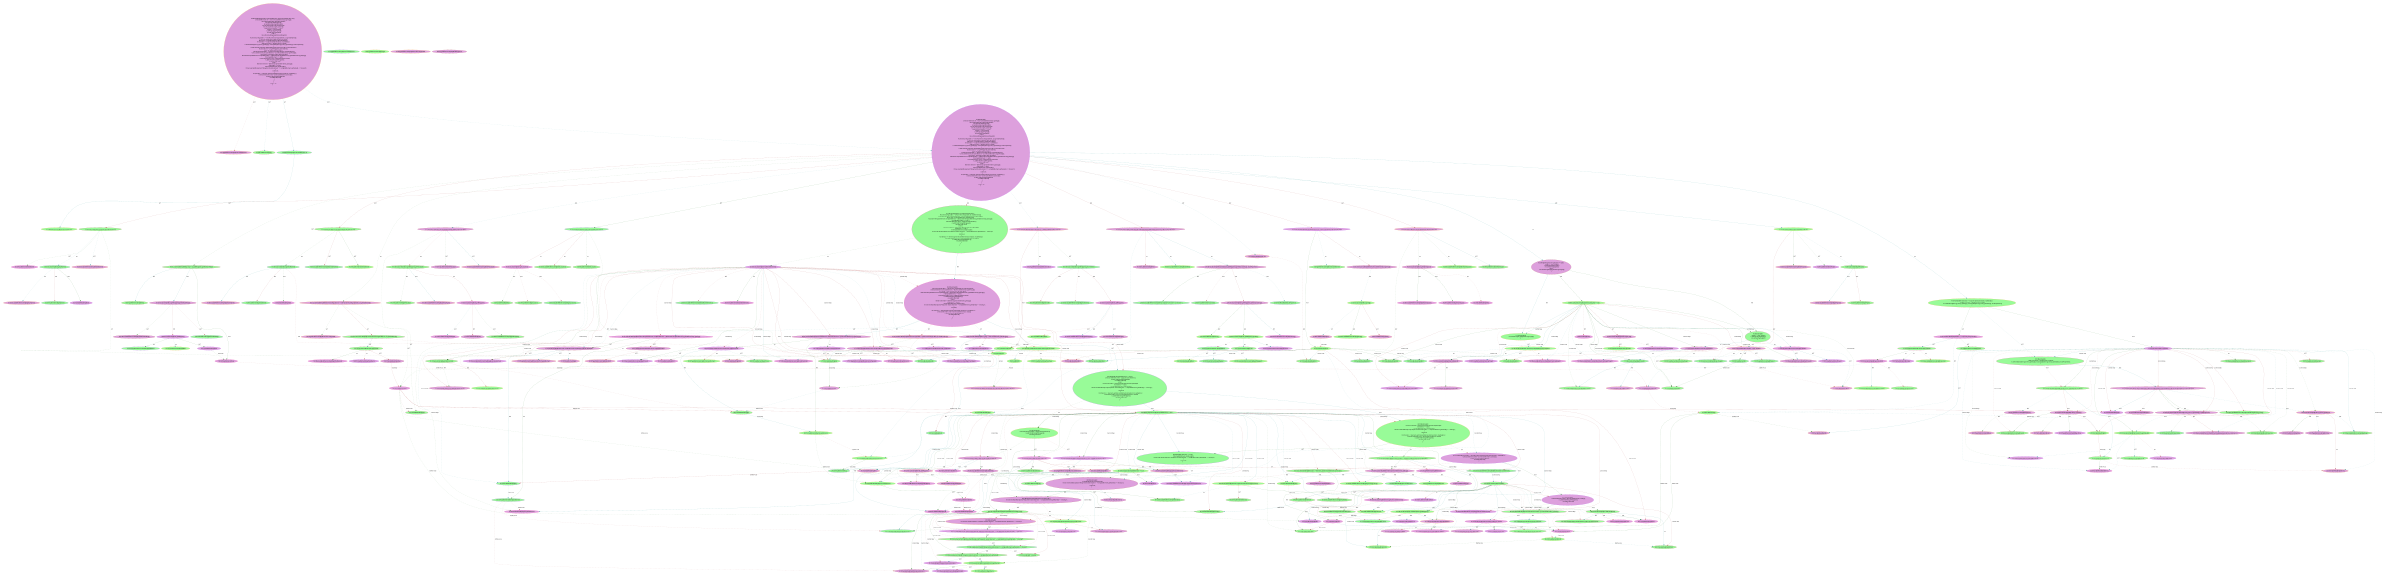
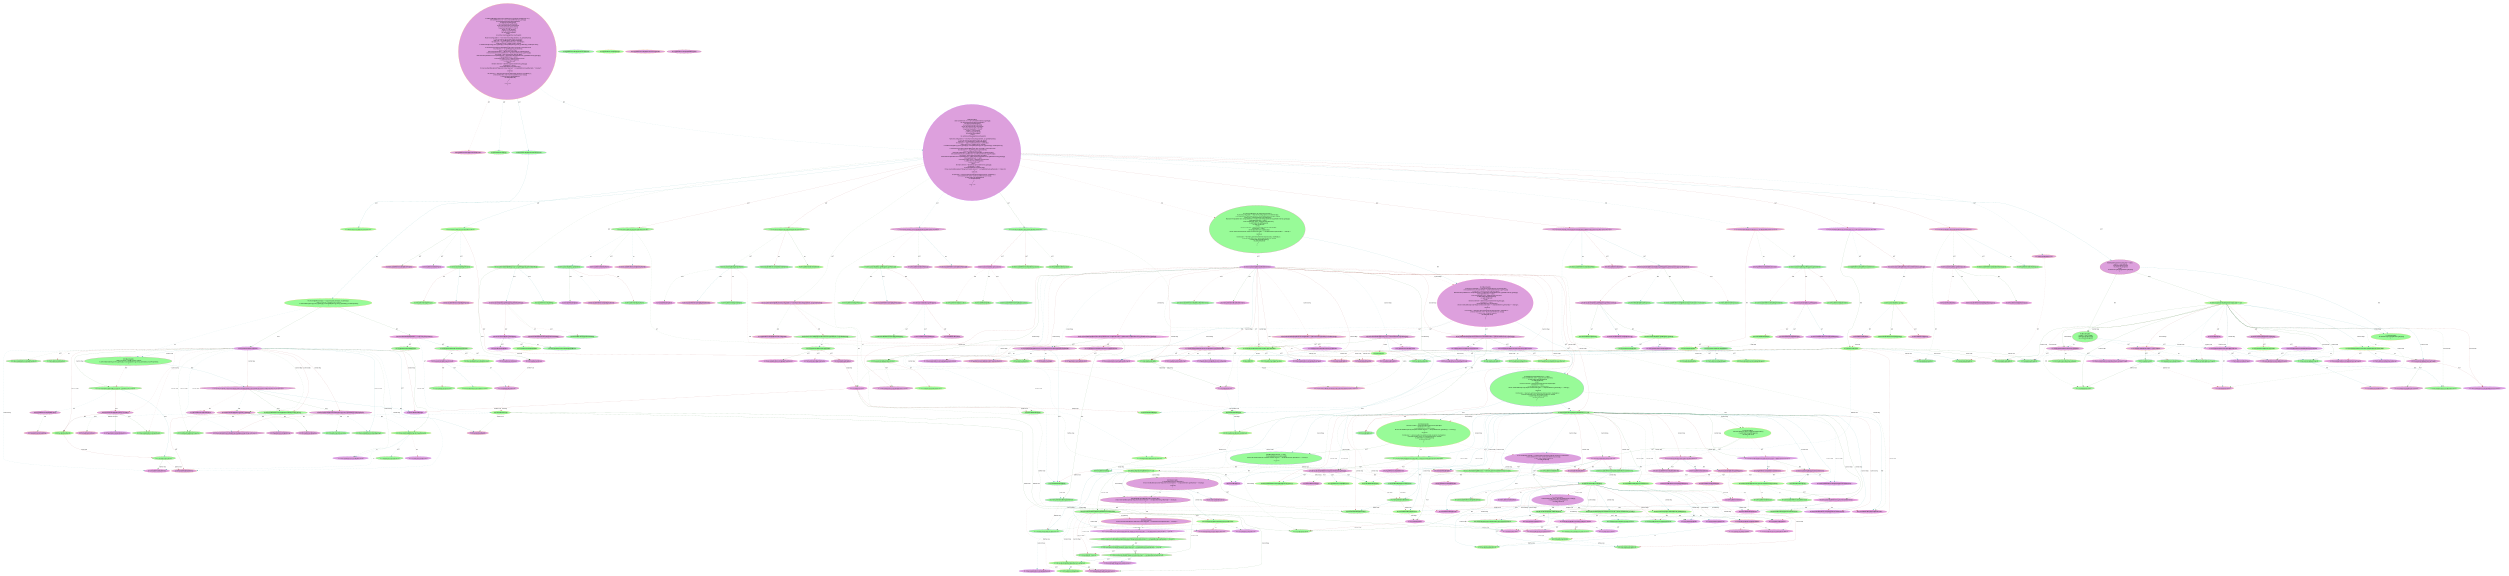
none -> (1490, 503)
